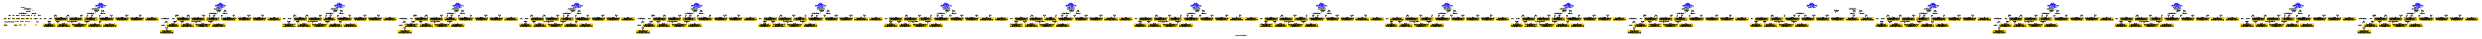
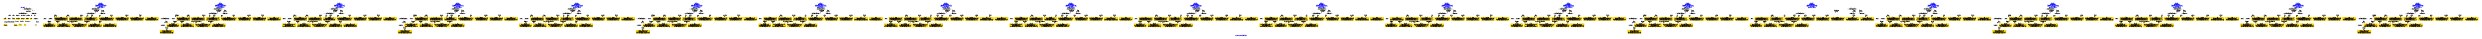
(41, 19) -> none
(36, 25) -> (36, 25)
